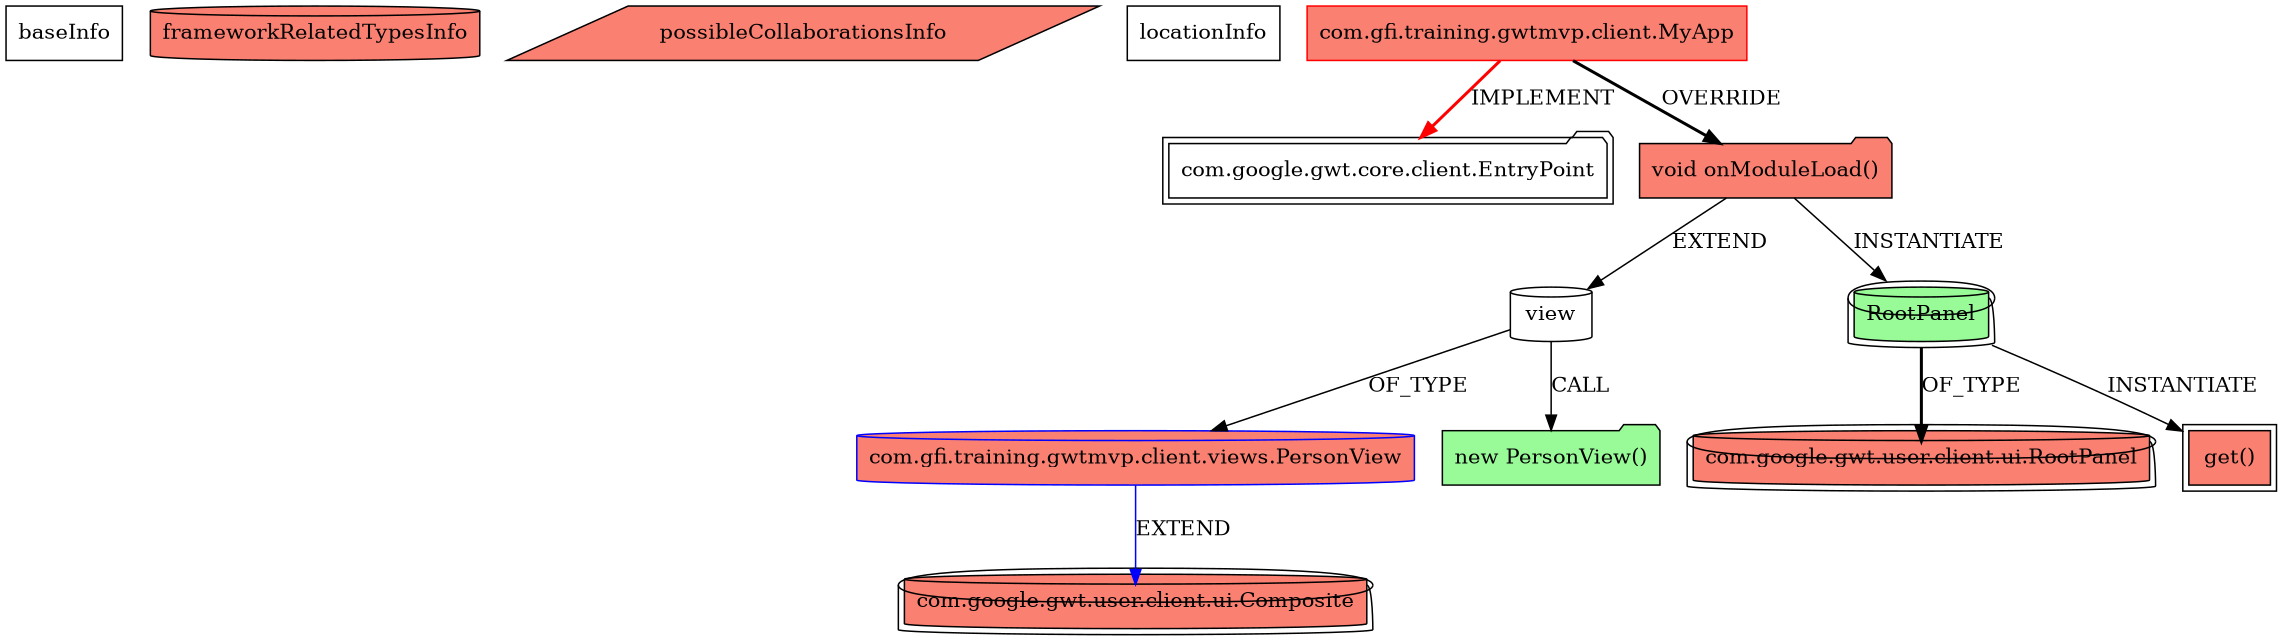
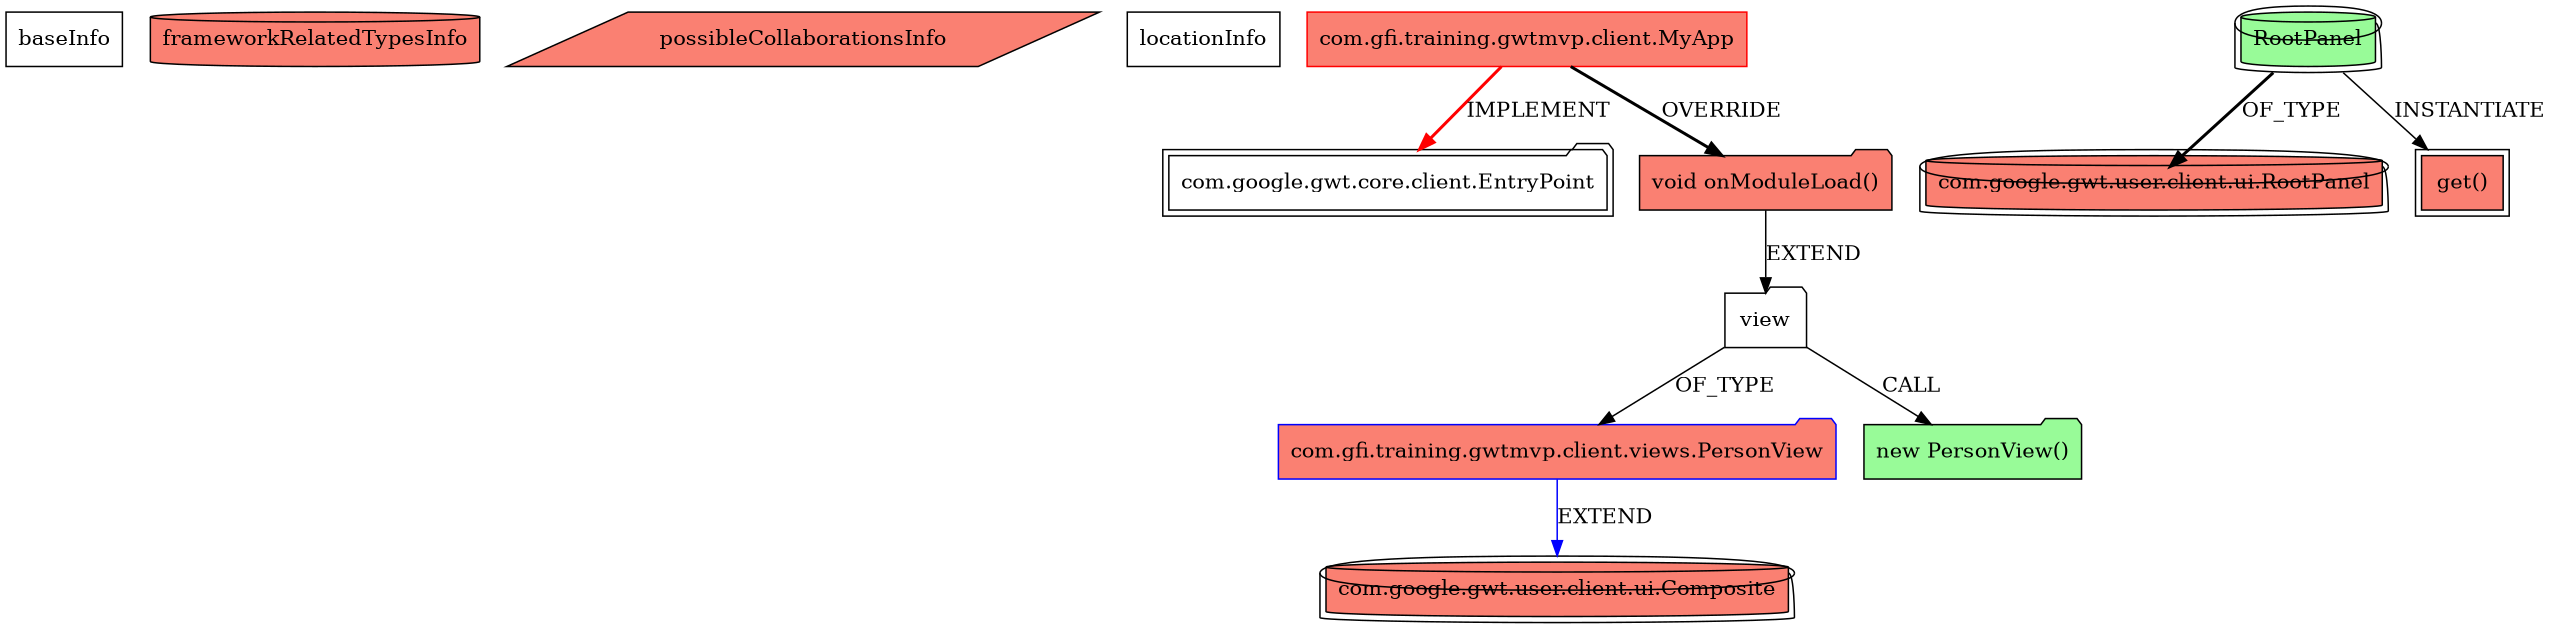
(1834, 234) -> none
(1551, 314) -> (1766, 320)
(1136, 458) -> (1557, 452)
